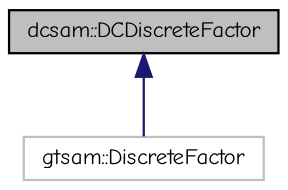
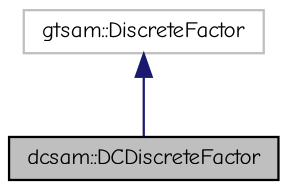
(144, 107) -> (144, 107)
